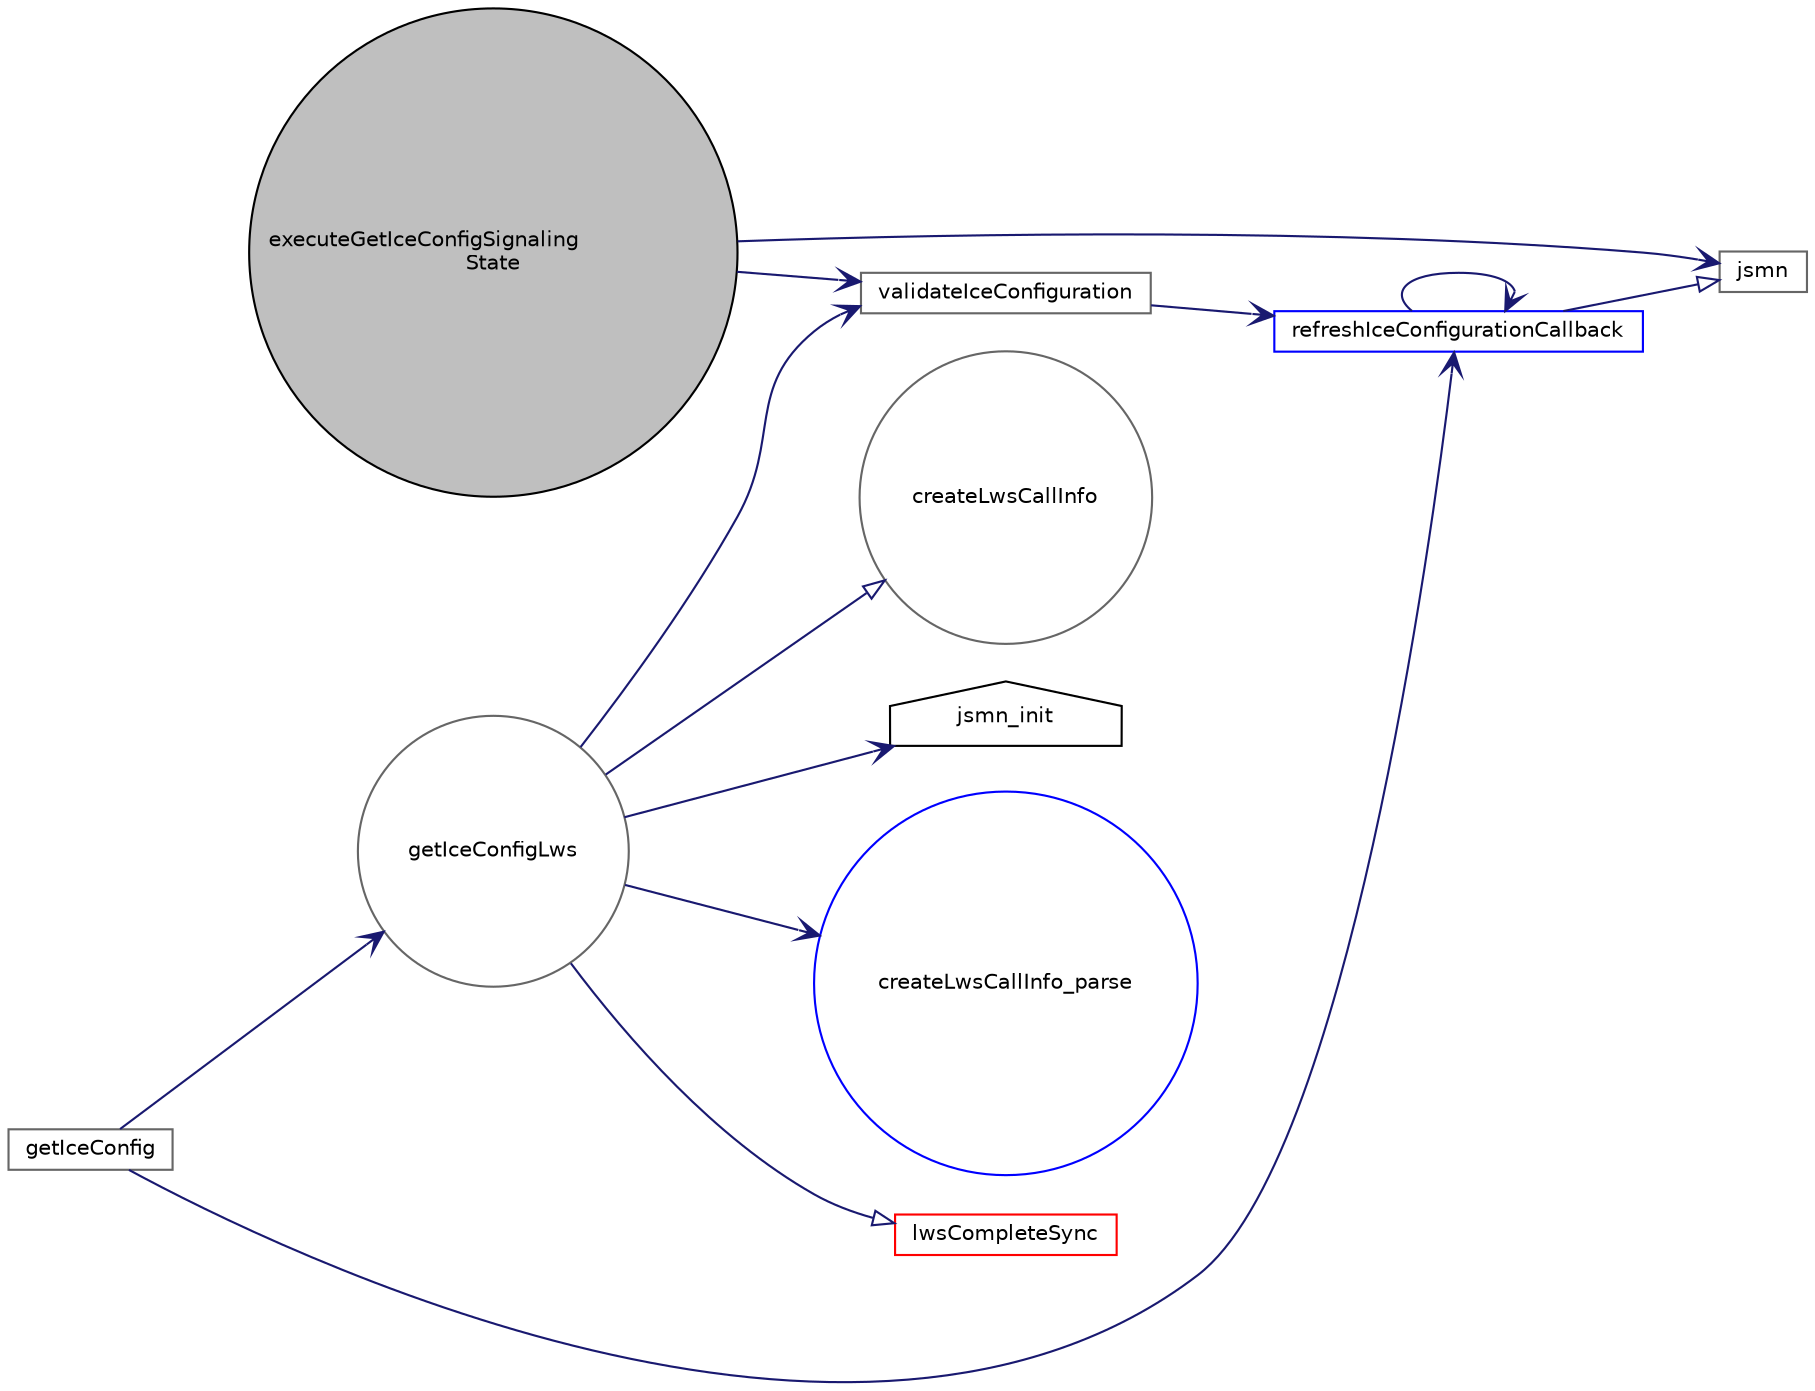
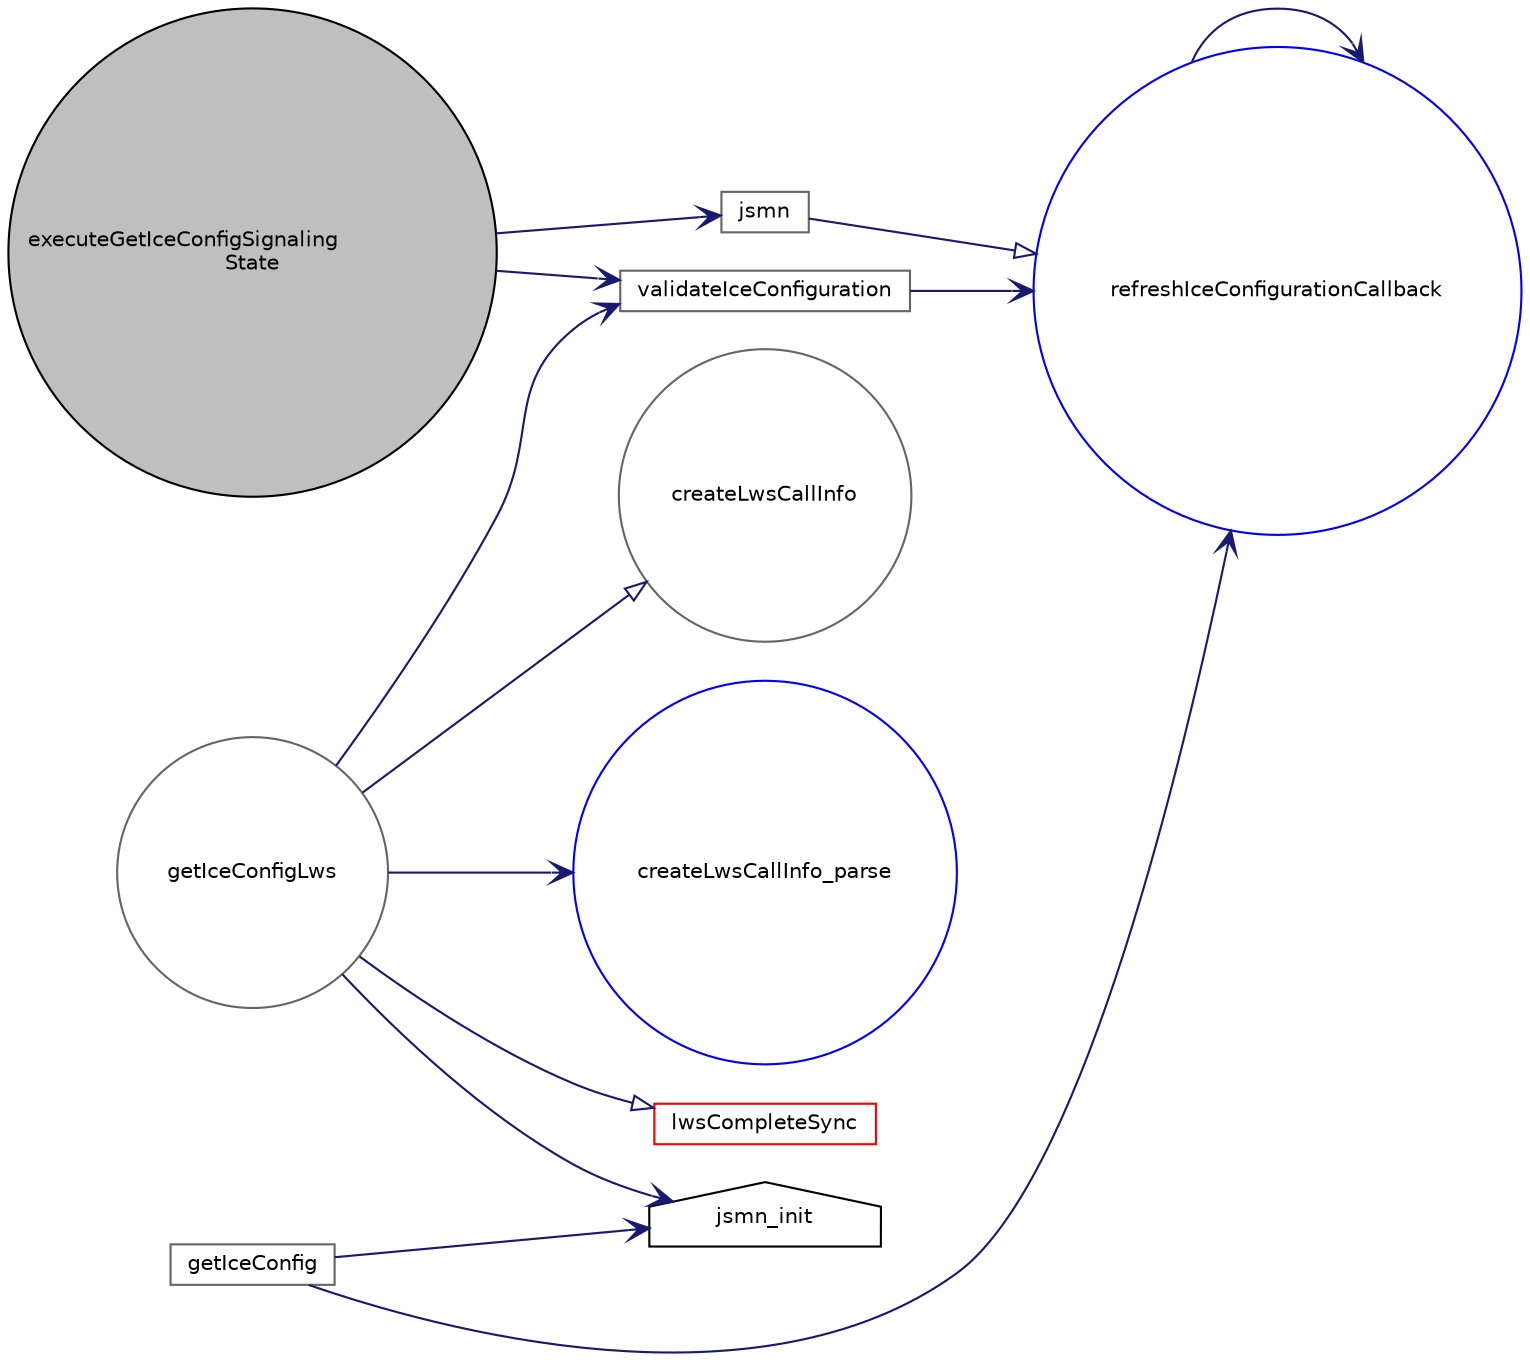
(1631, 298) -> (912, 235)
(1459, 331) -> (1278, 291)
(243, 1037) -> (481, 1244)
